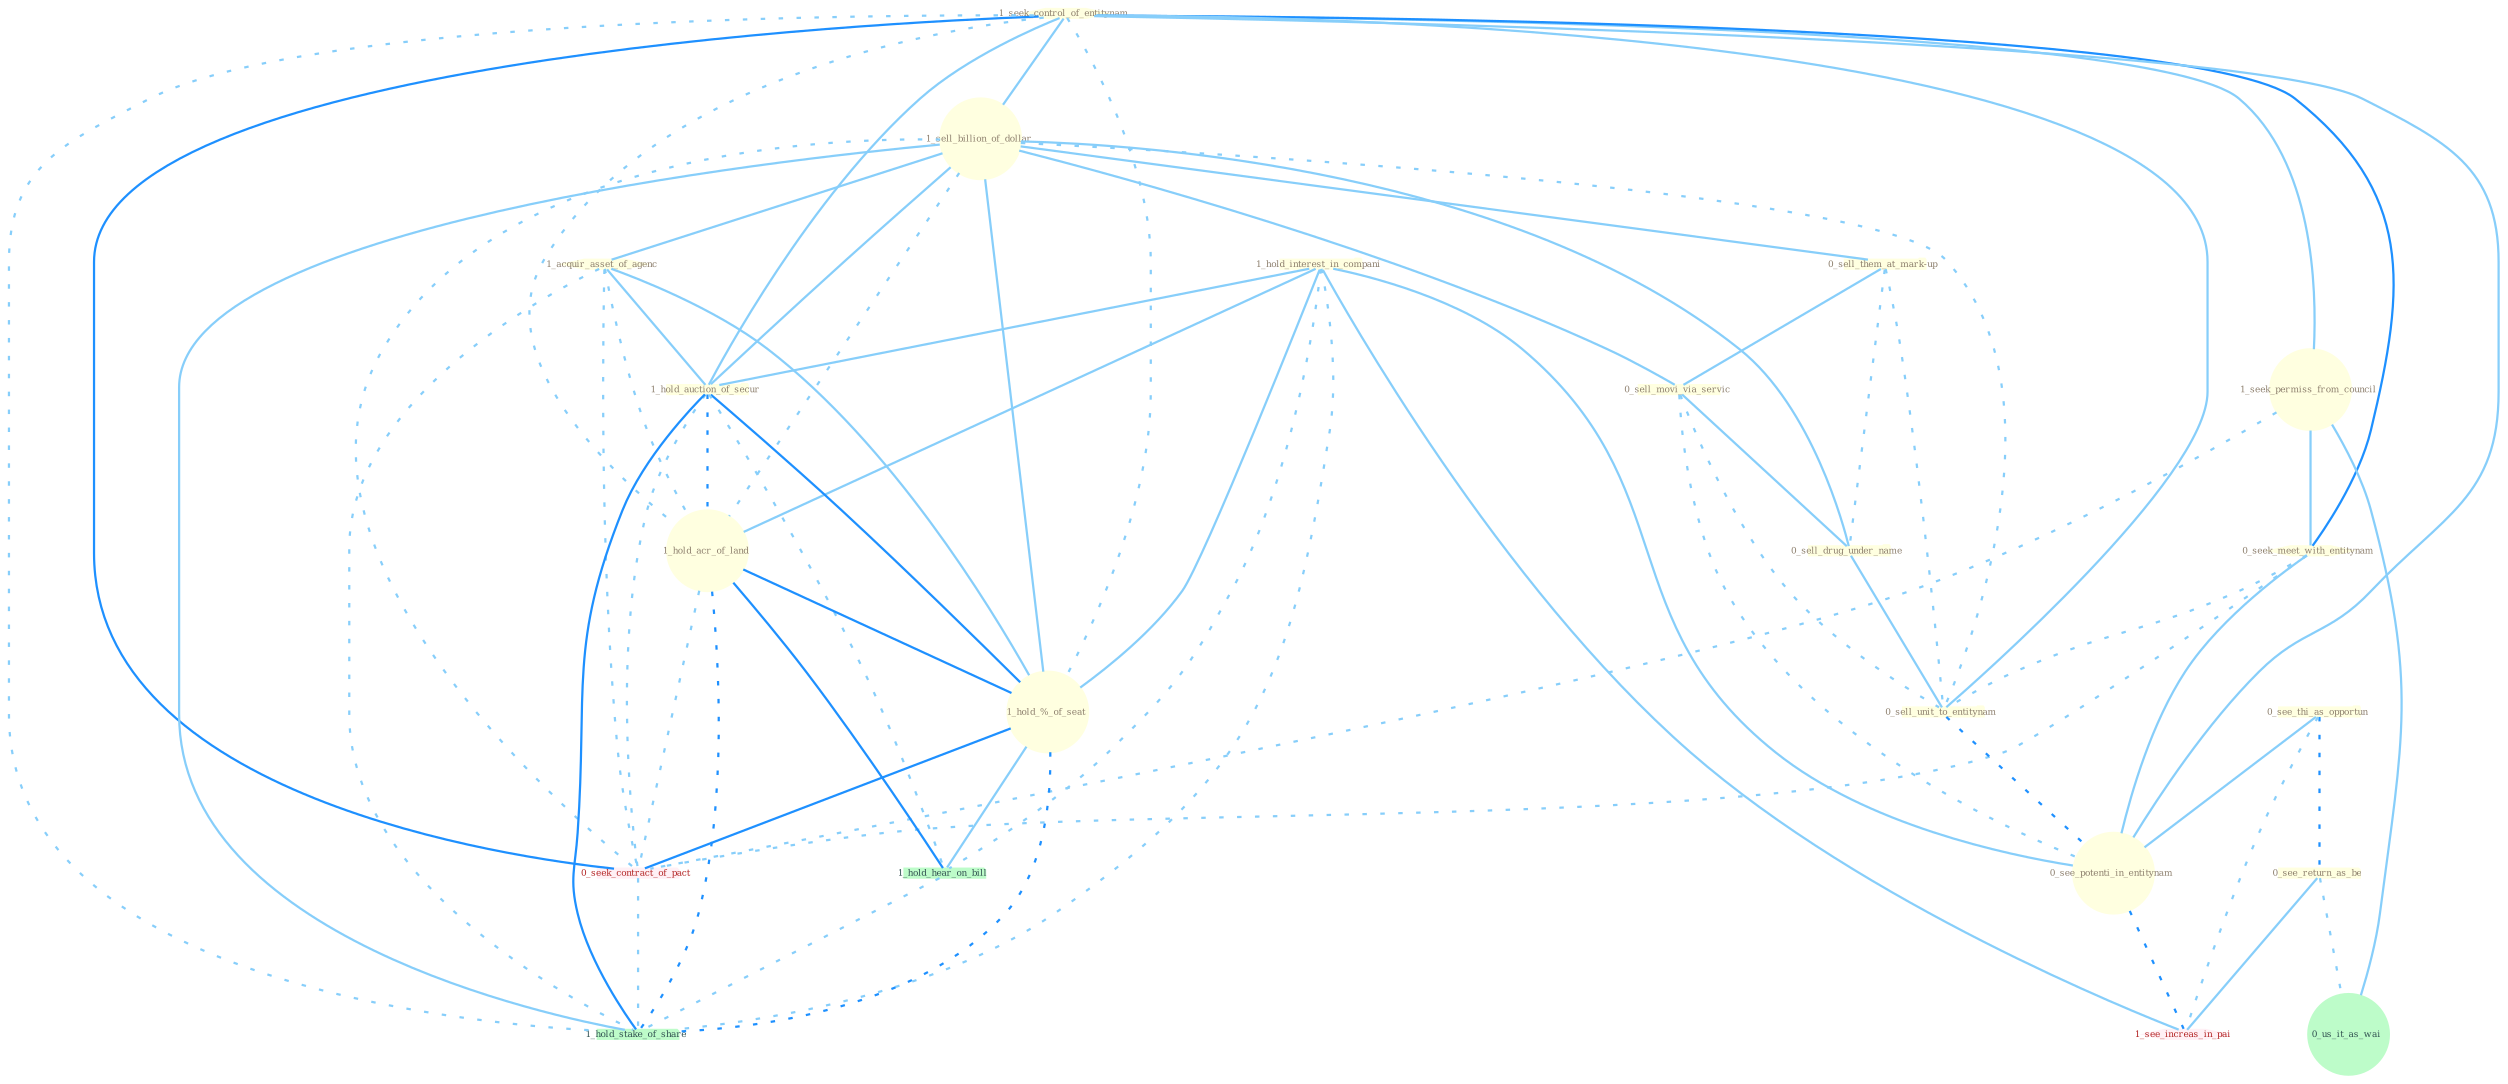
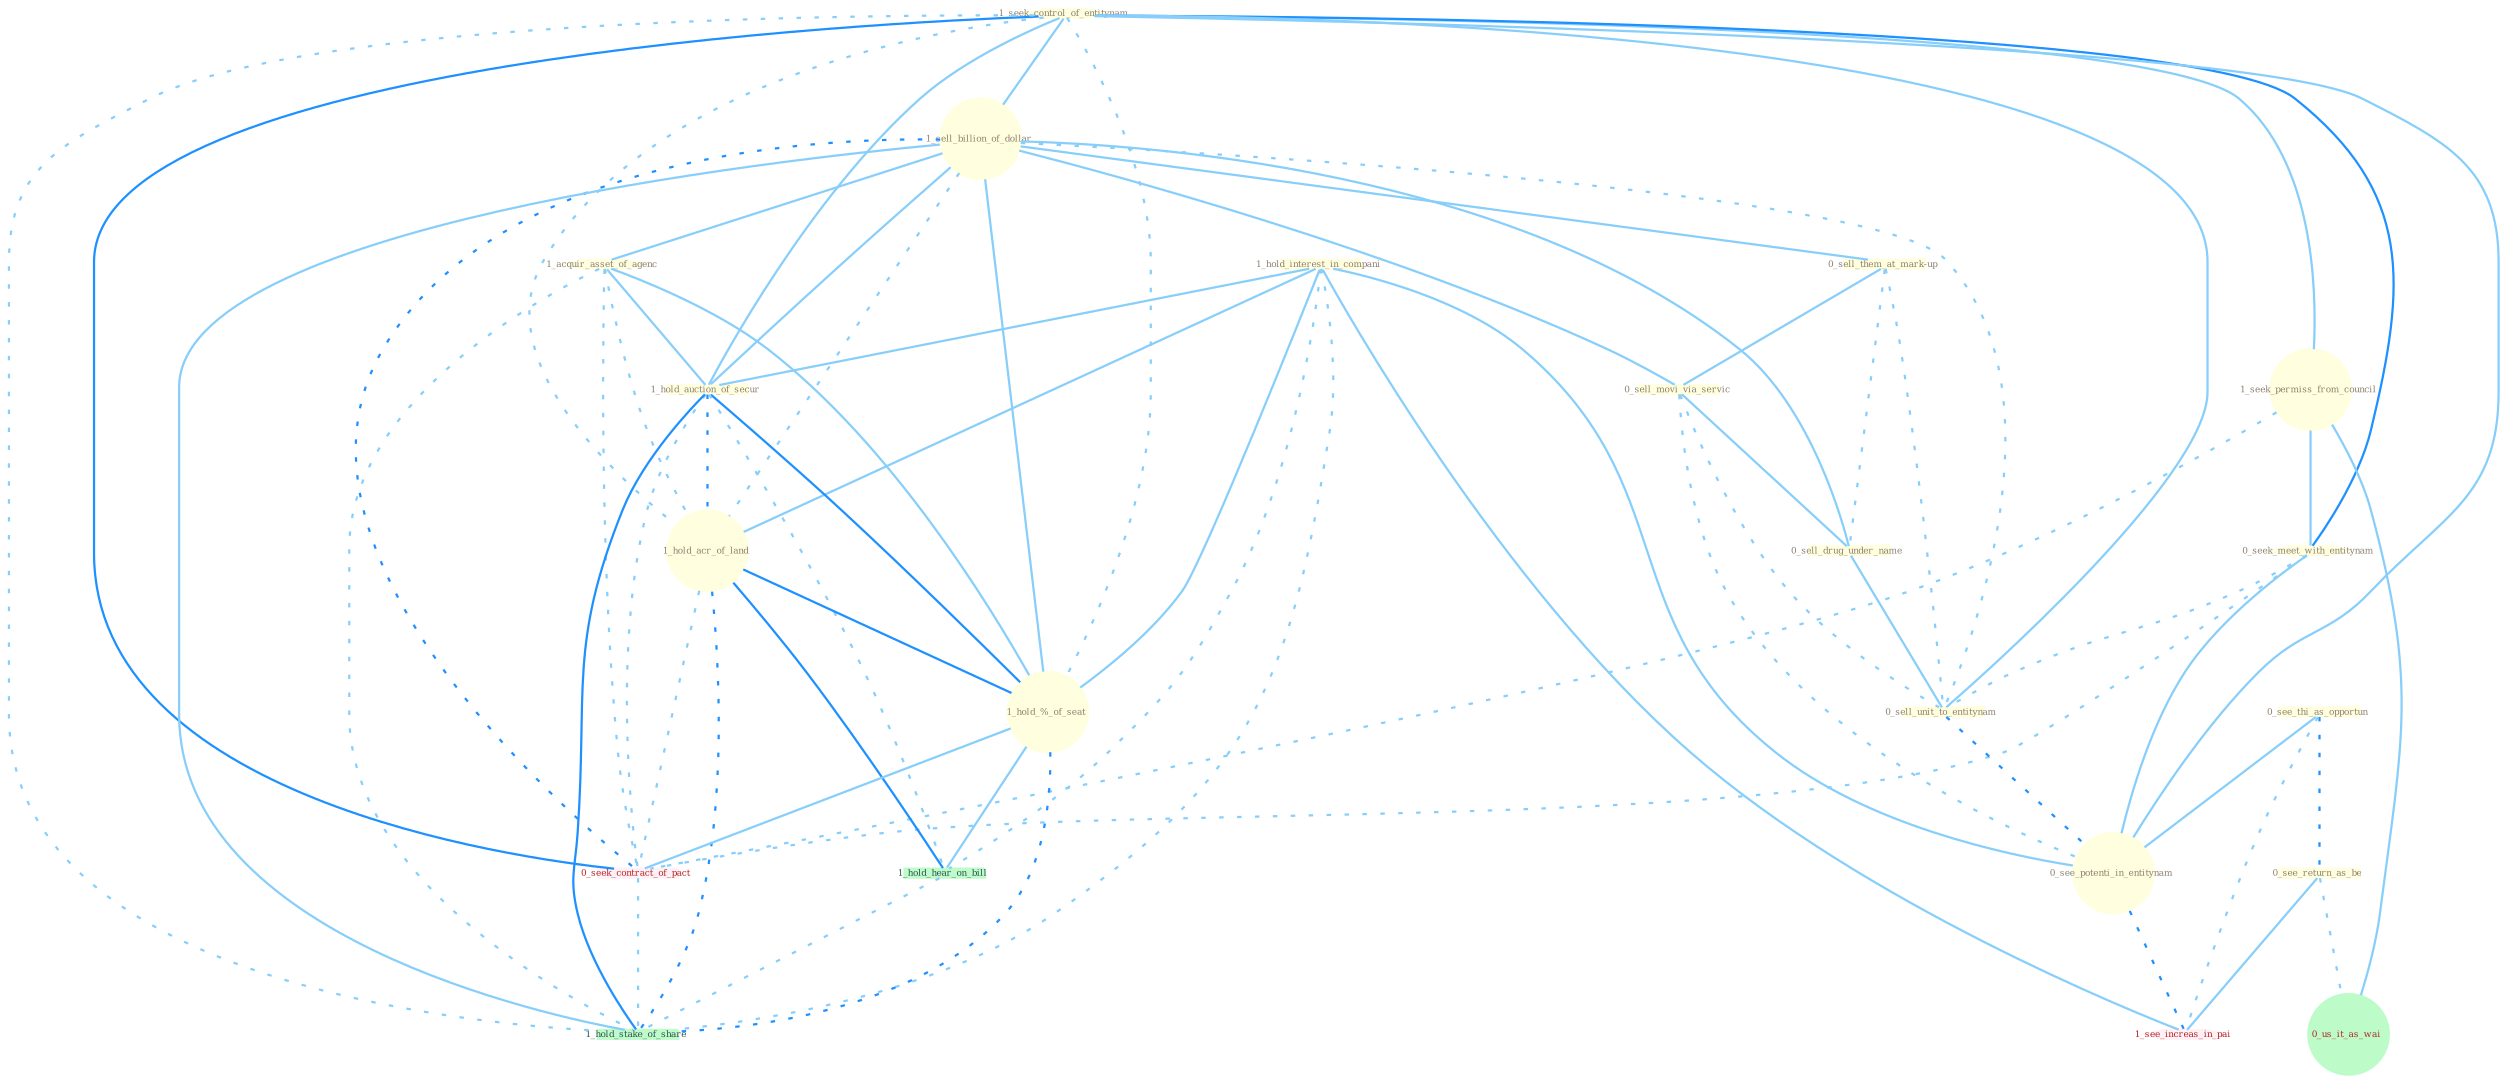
(383, 349) -> (383, 349)
(828, 798) -> (828, 798)
(2349, 1034) -> (2349, 1034)
